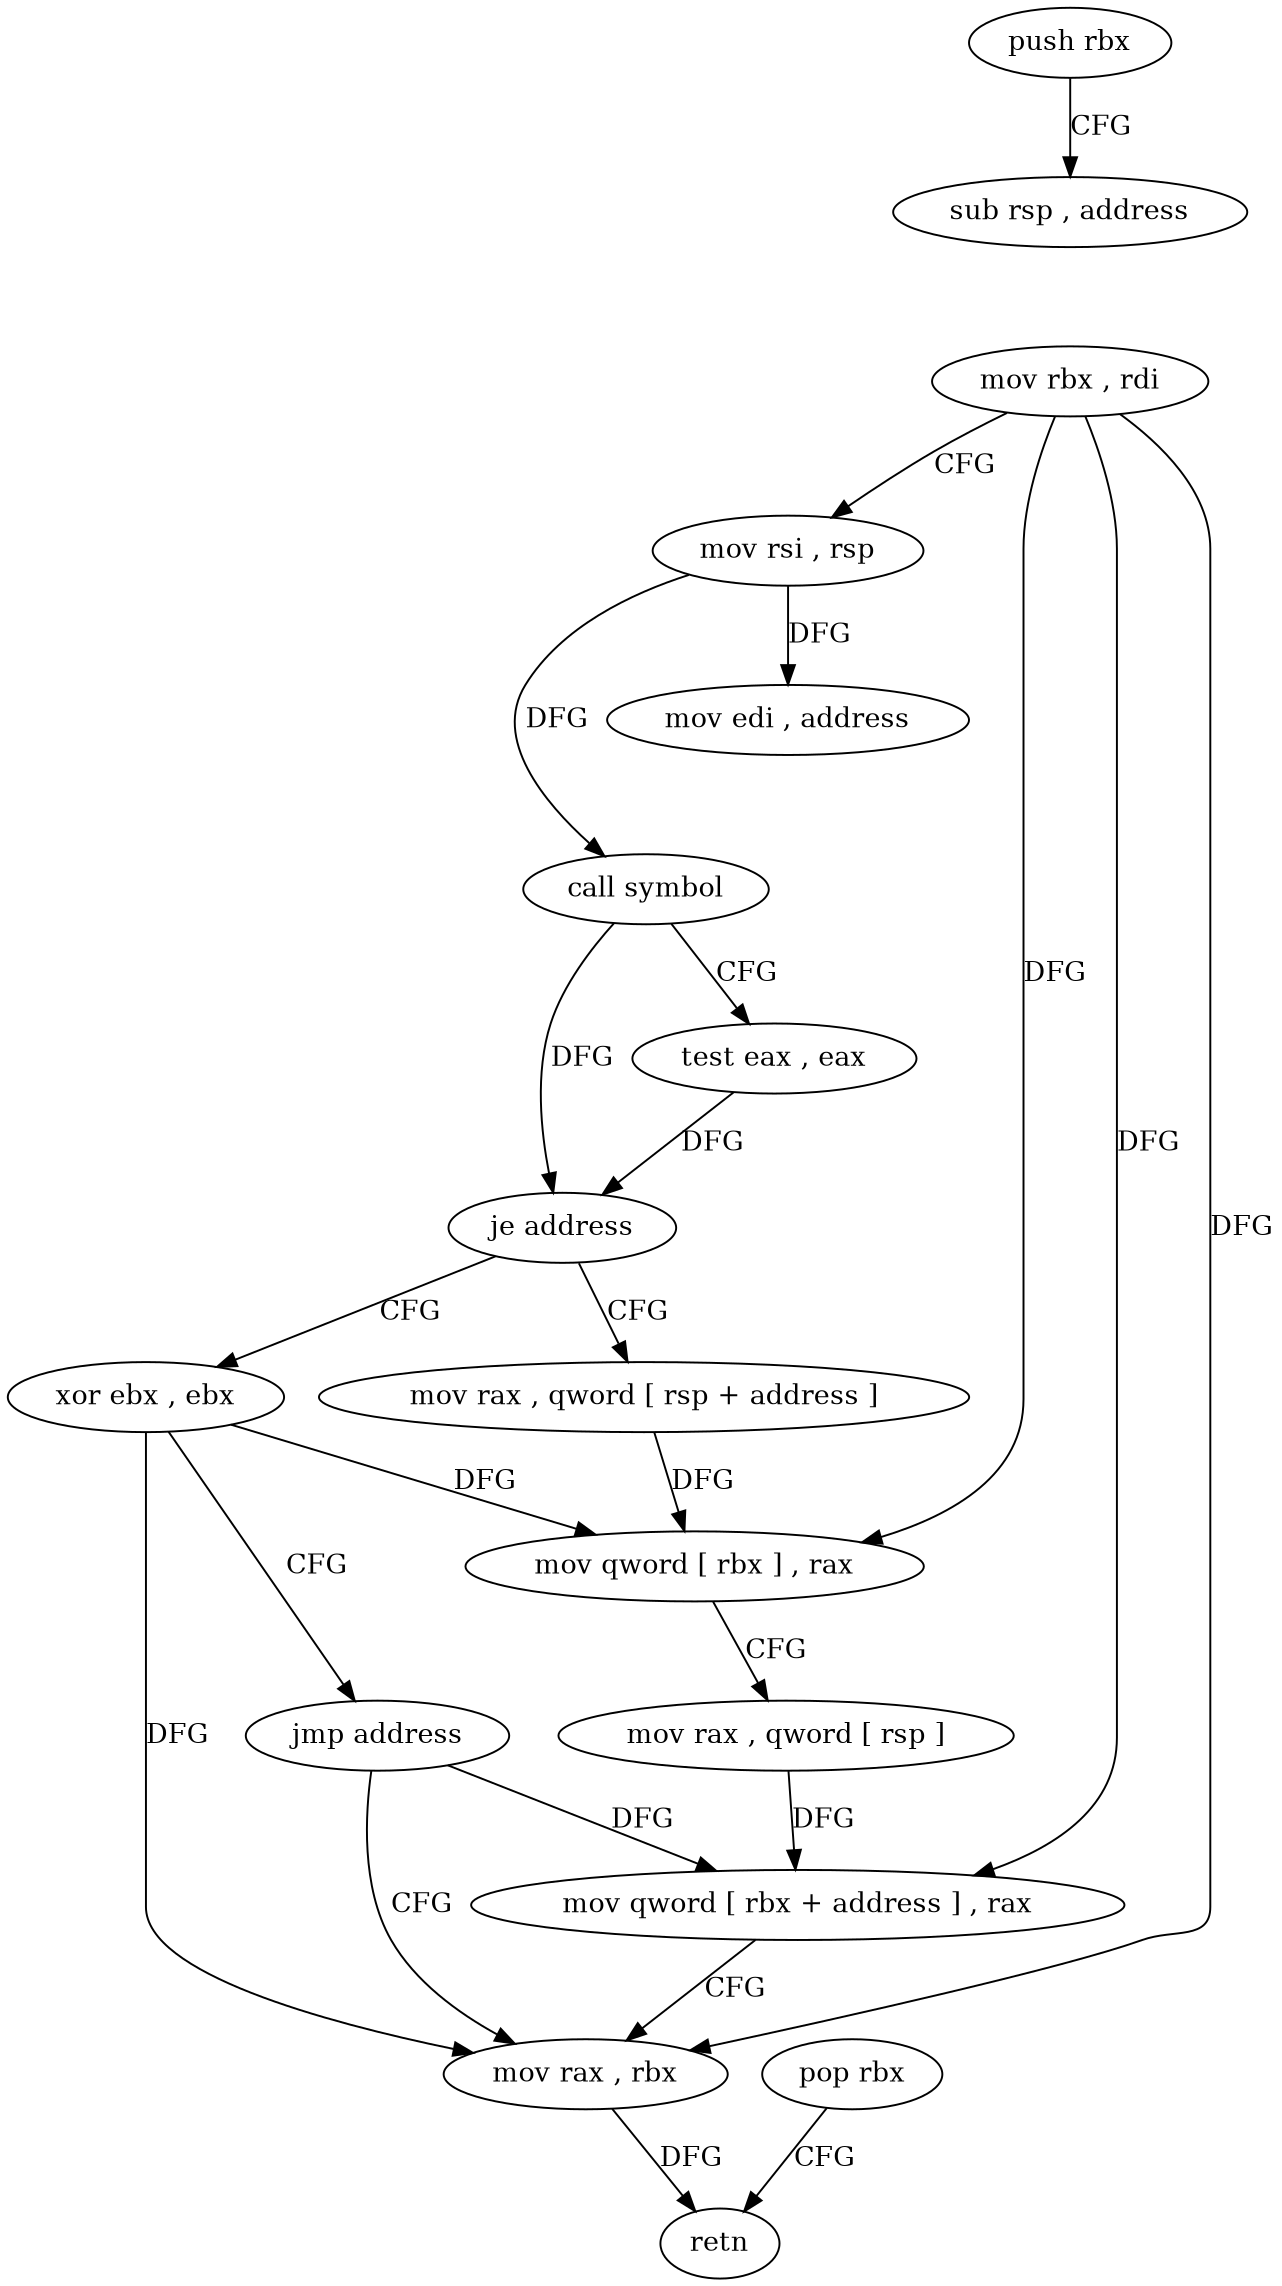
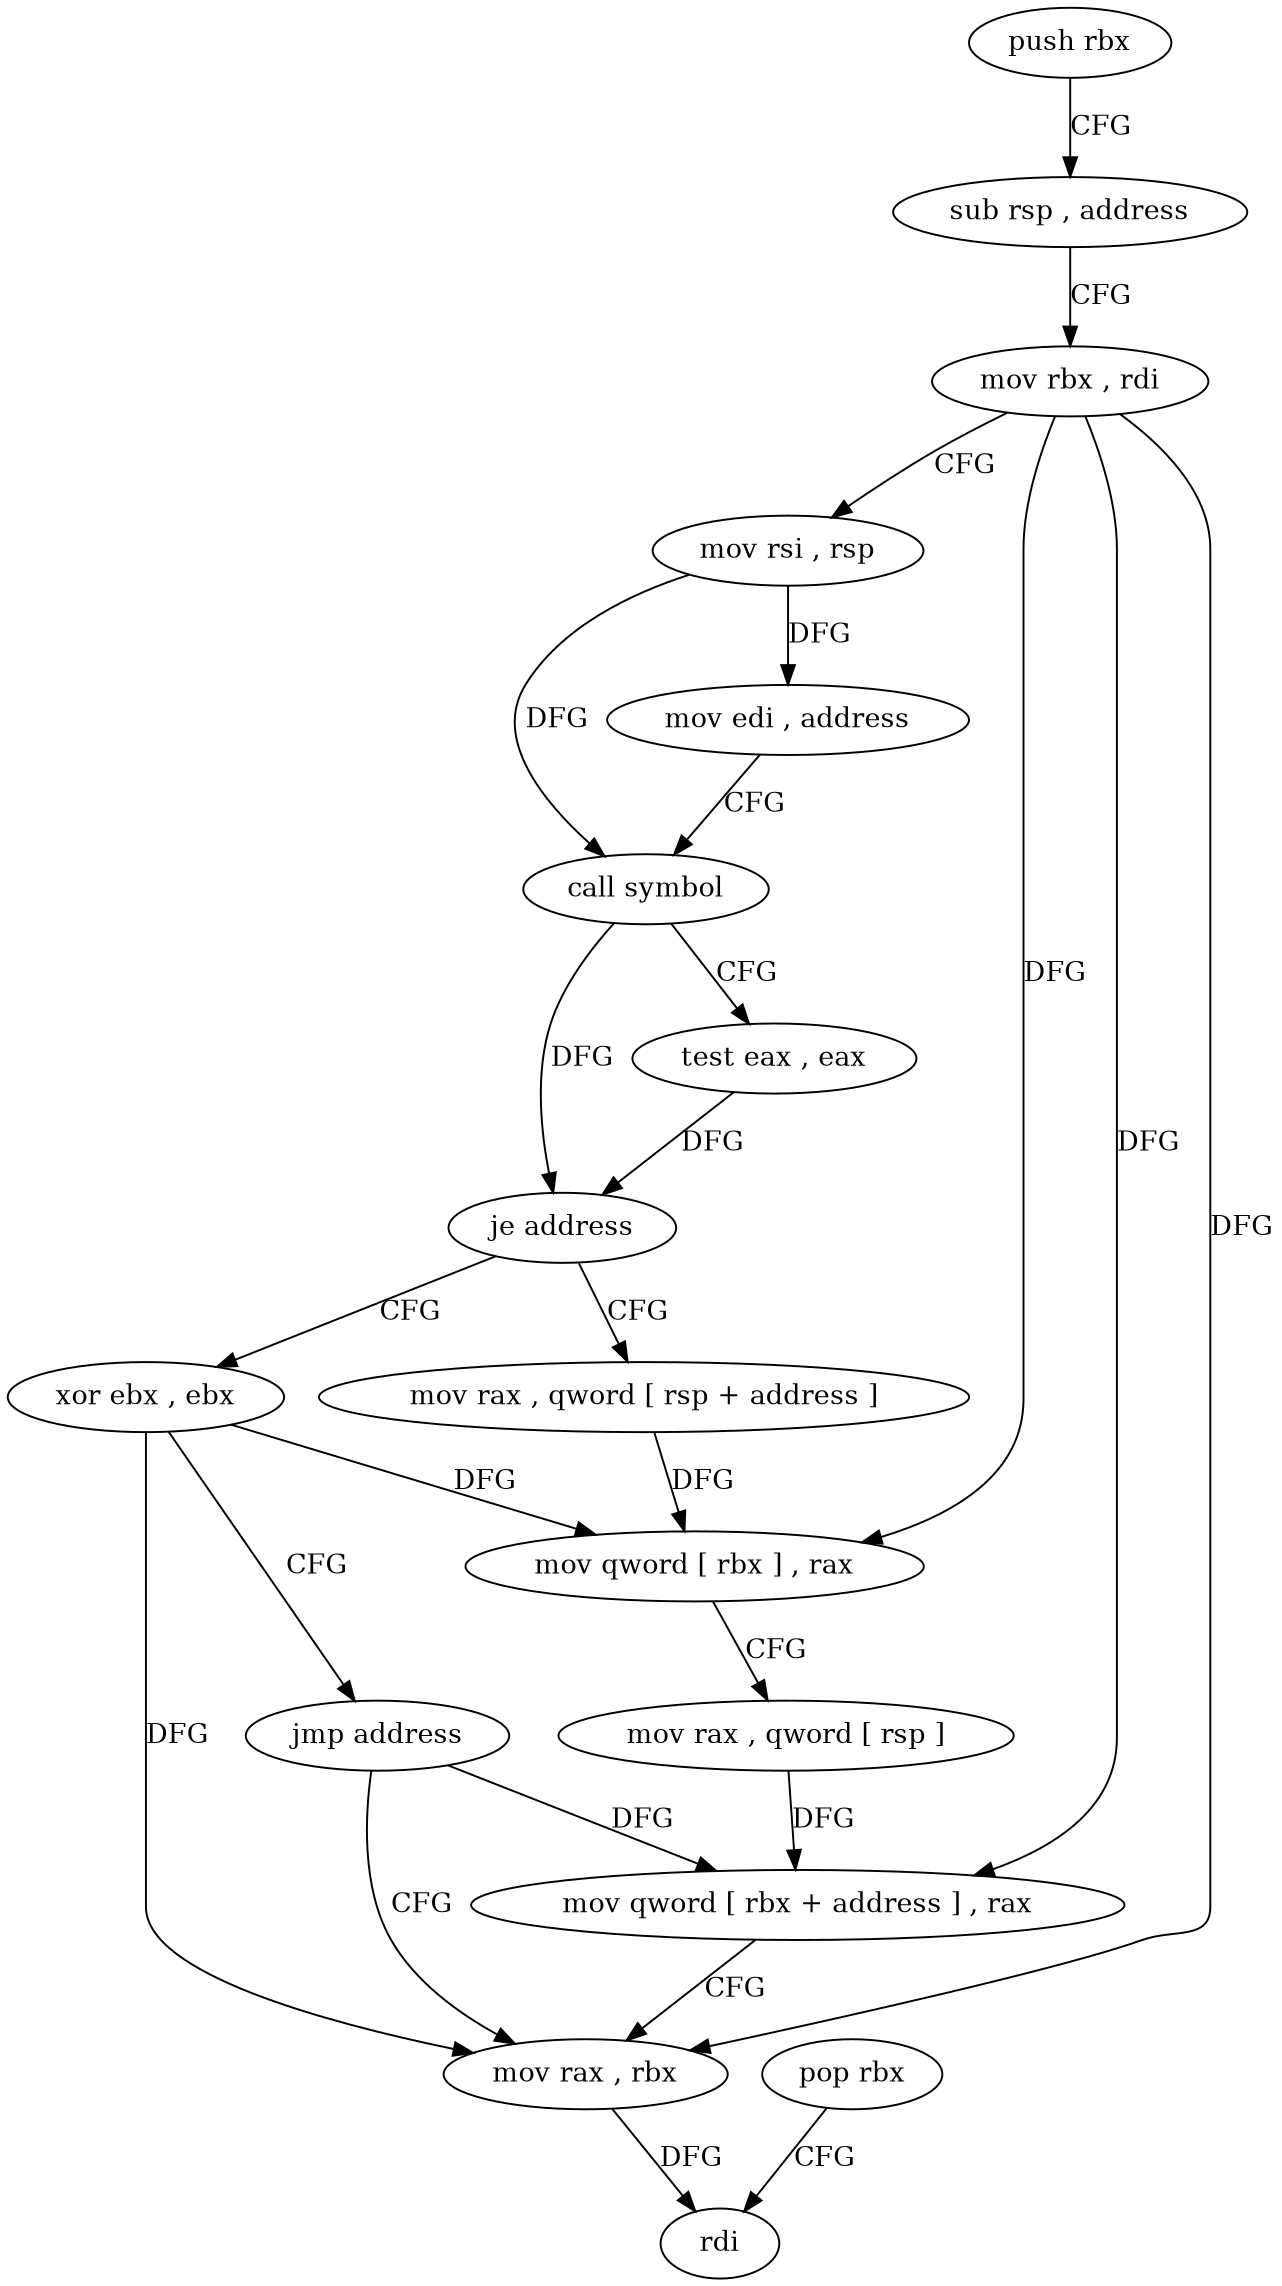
none -> (1070, 287)
none -> (724, 797)
(720, 2244) -> (720, 2244)
